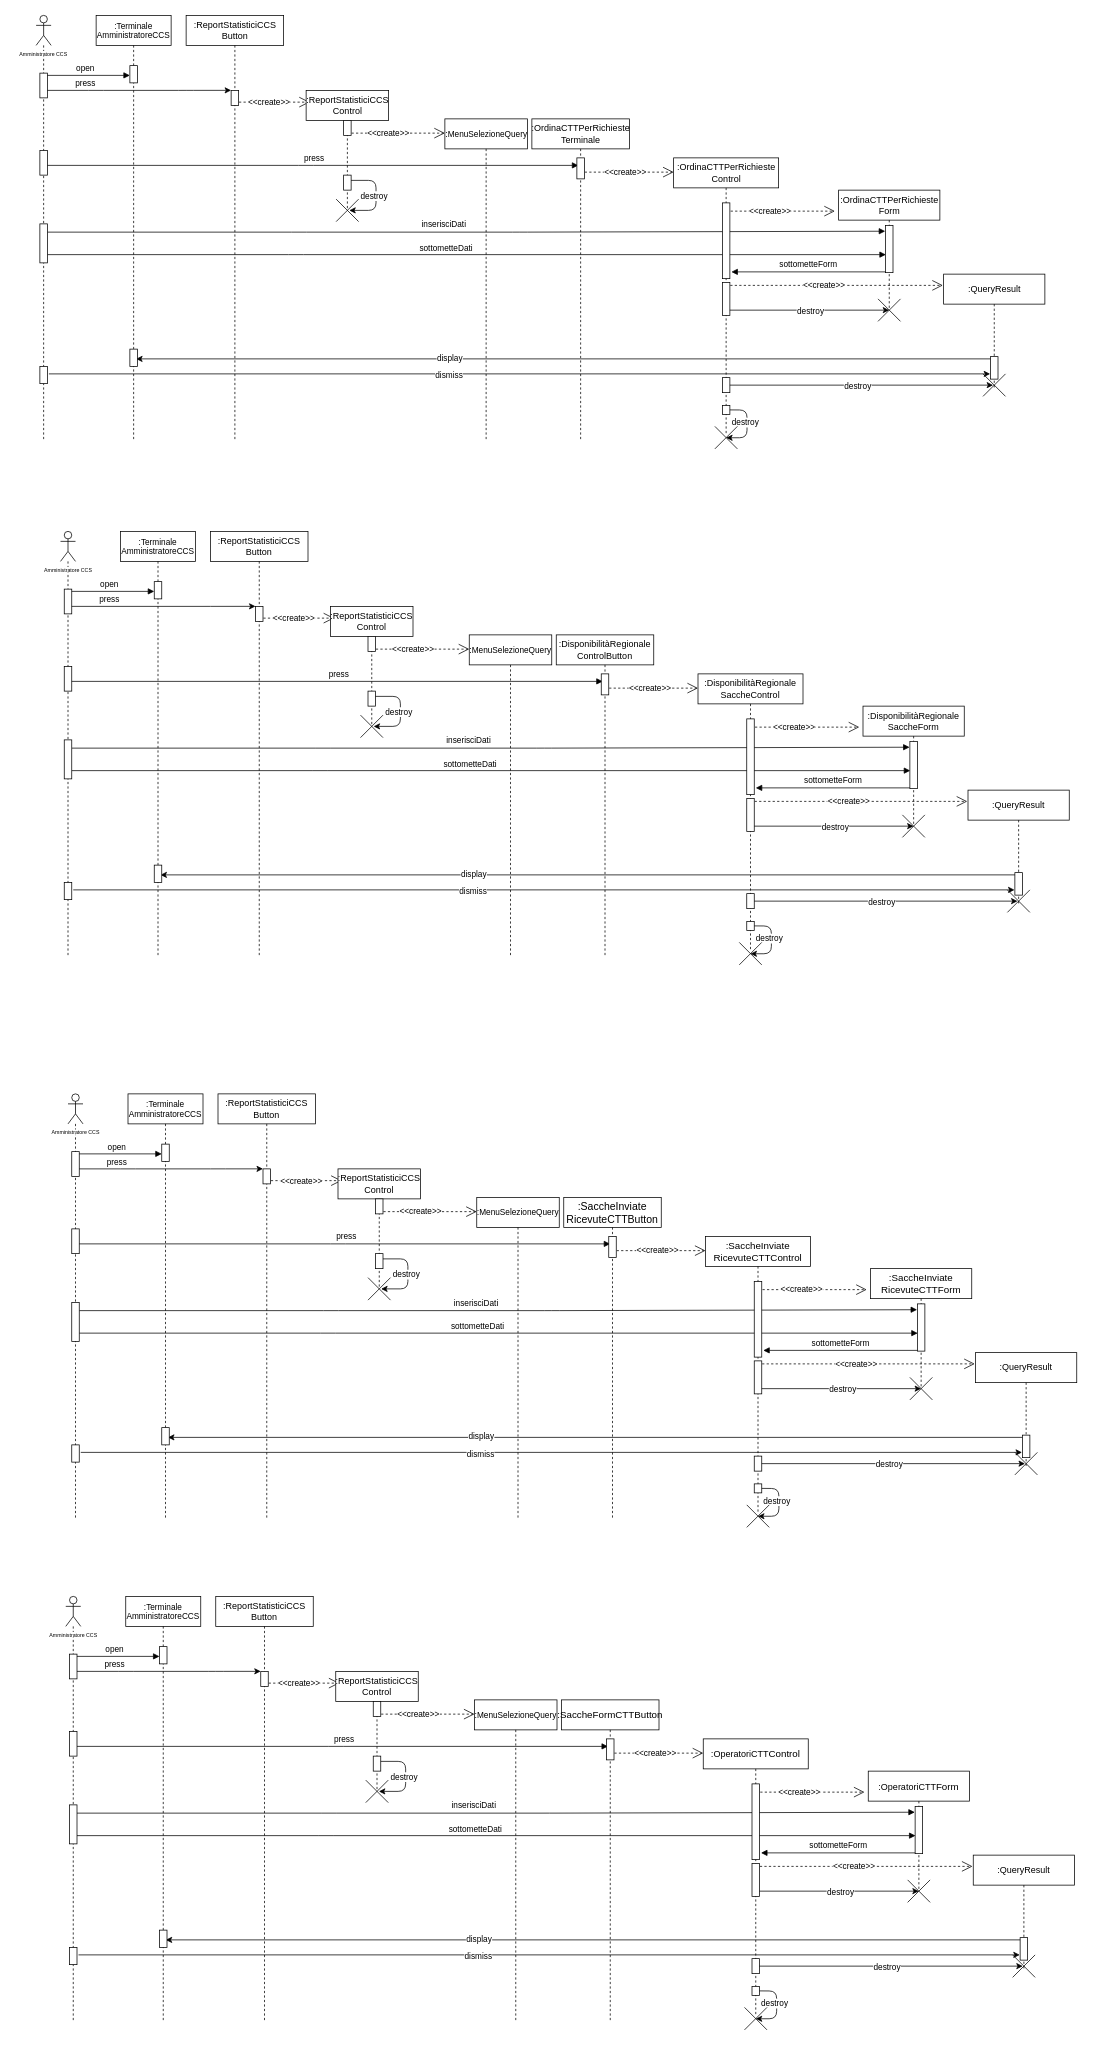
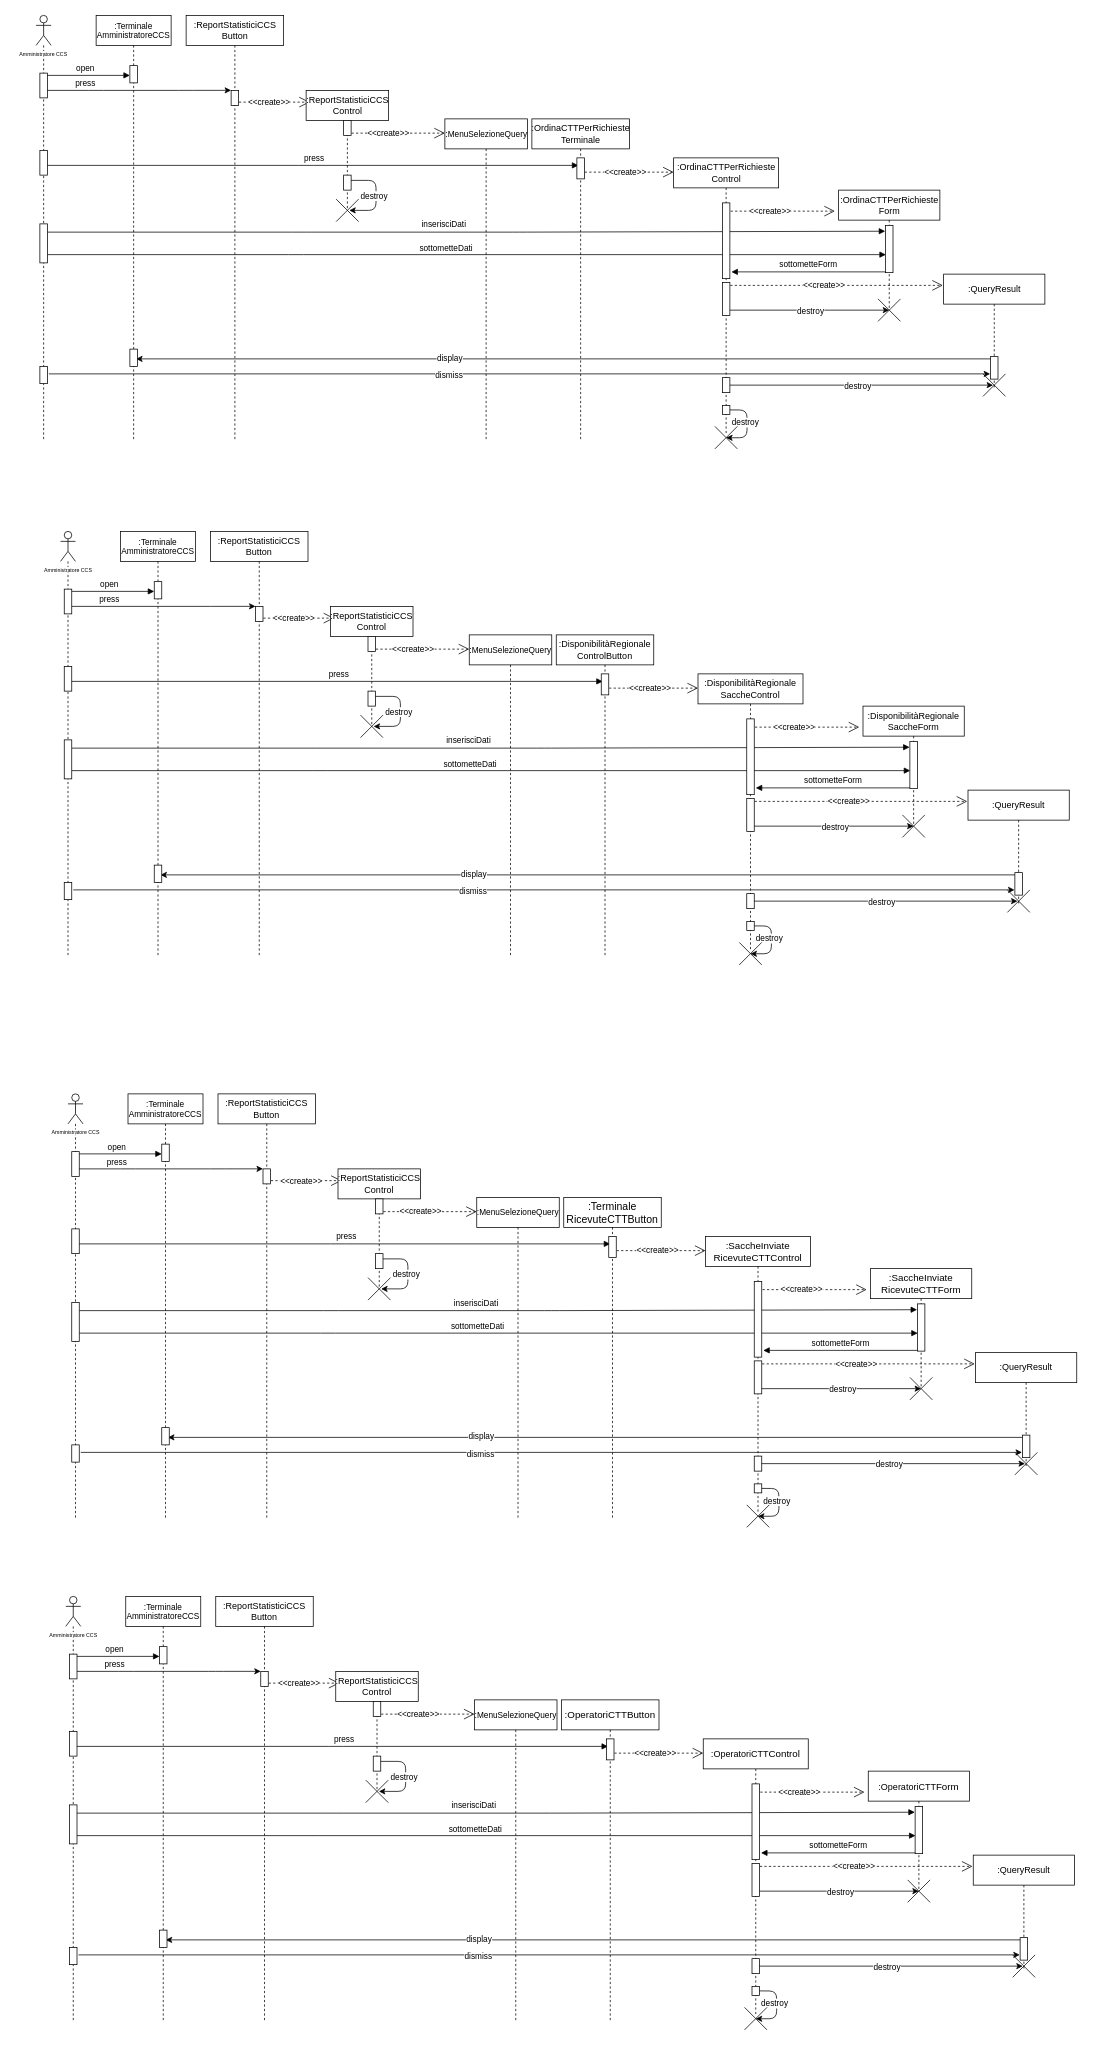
(612, 1212) -> (612, 1212)
(610, 1715) -> (610, 1715)
